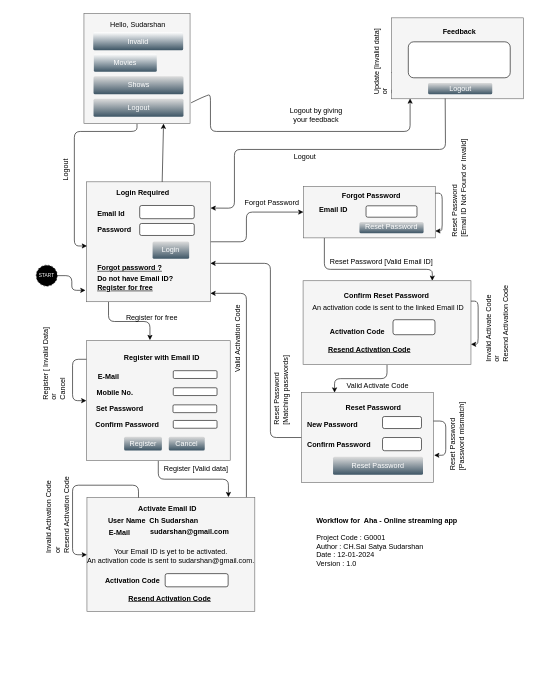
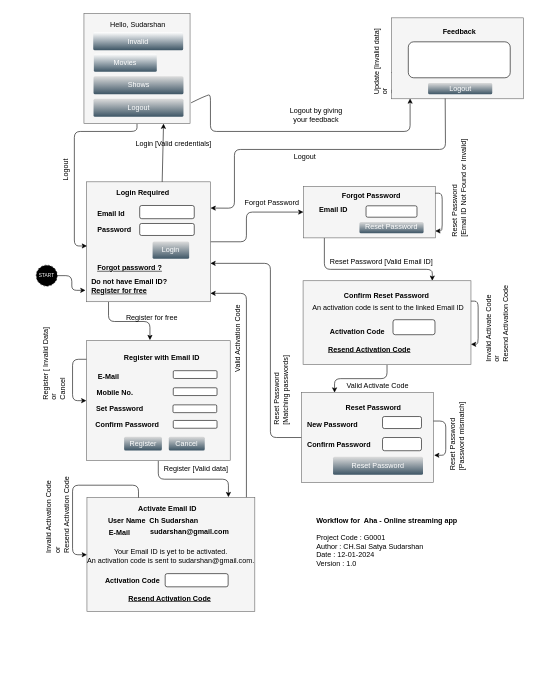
none -> (177, 143)
(143, 283) -> (137, 286)
